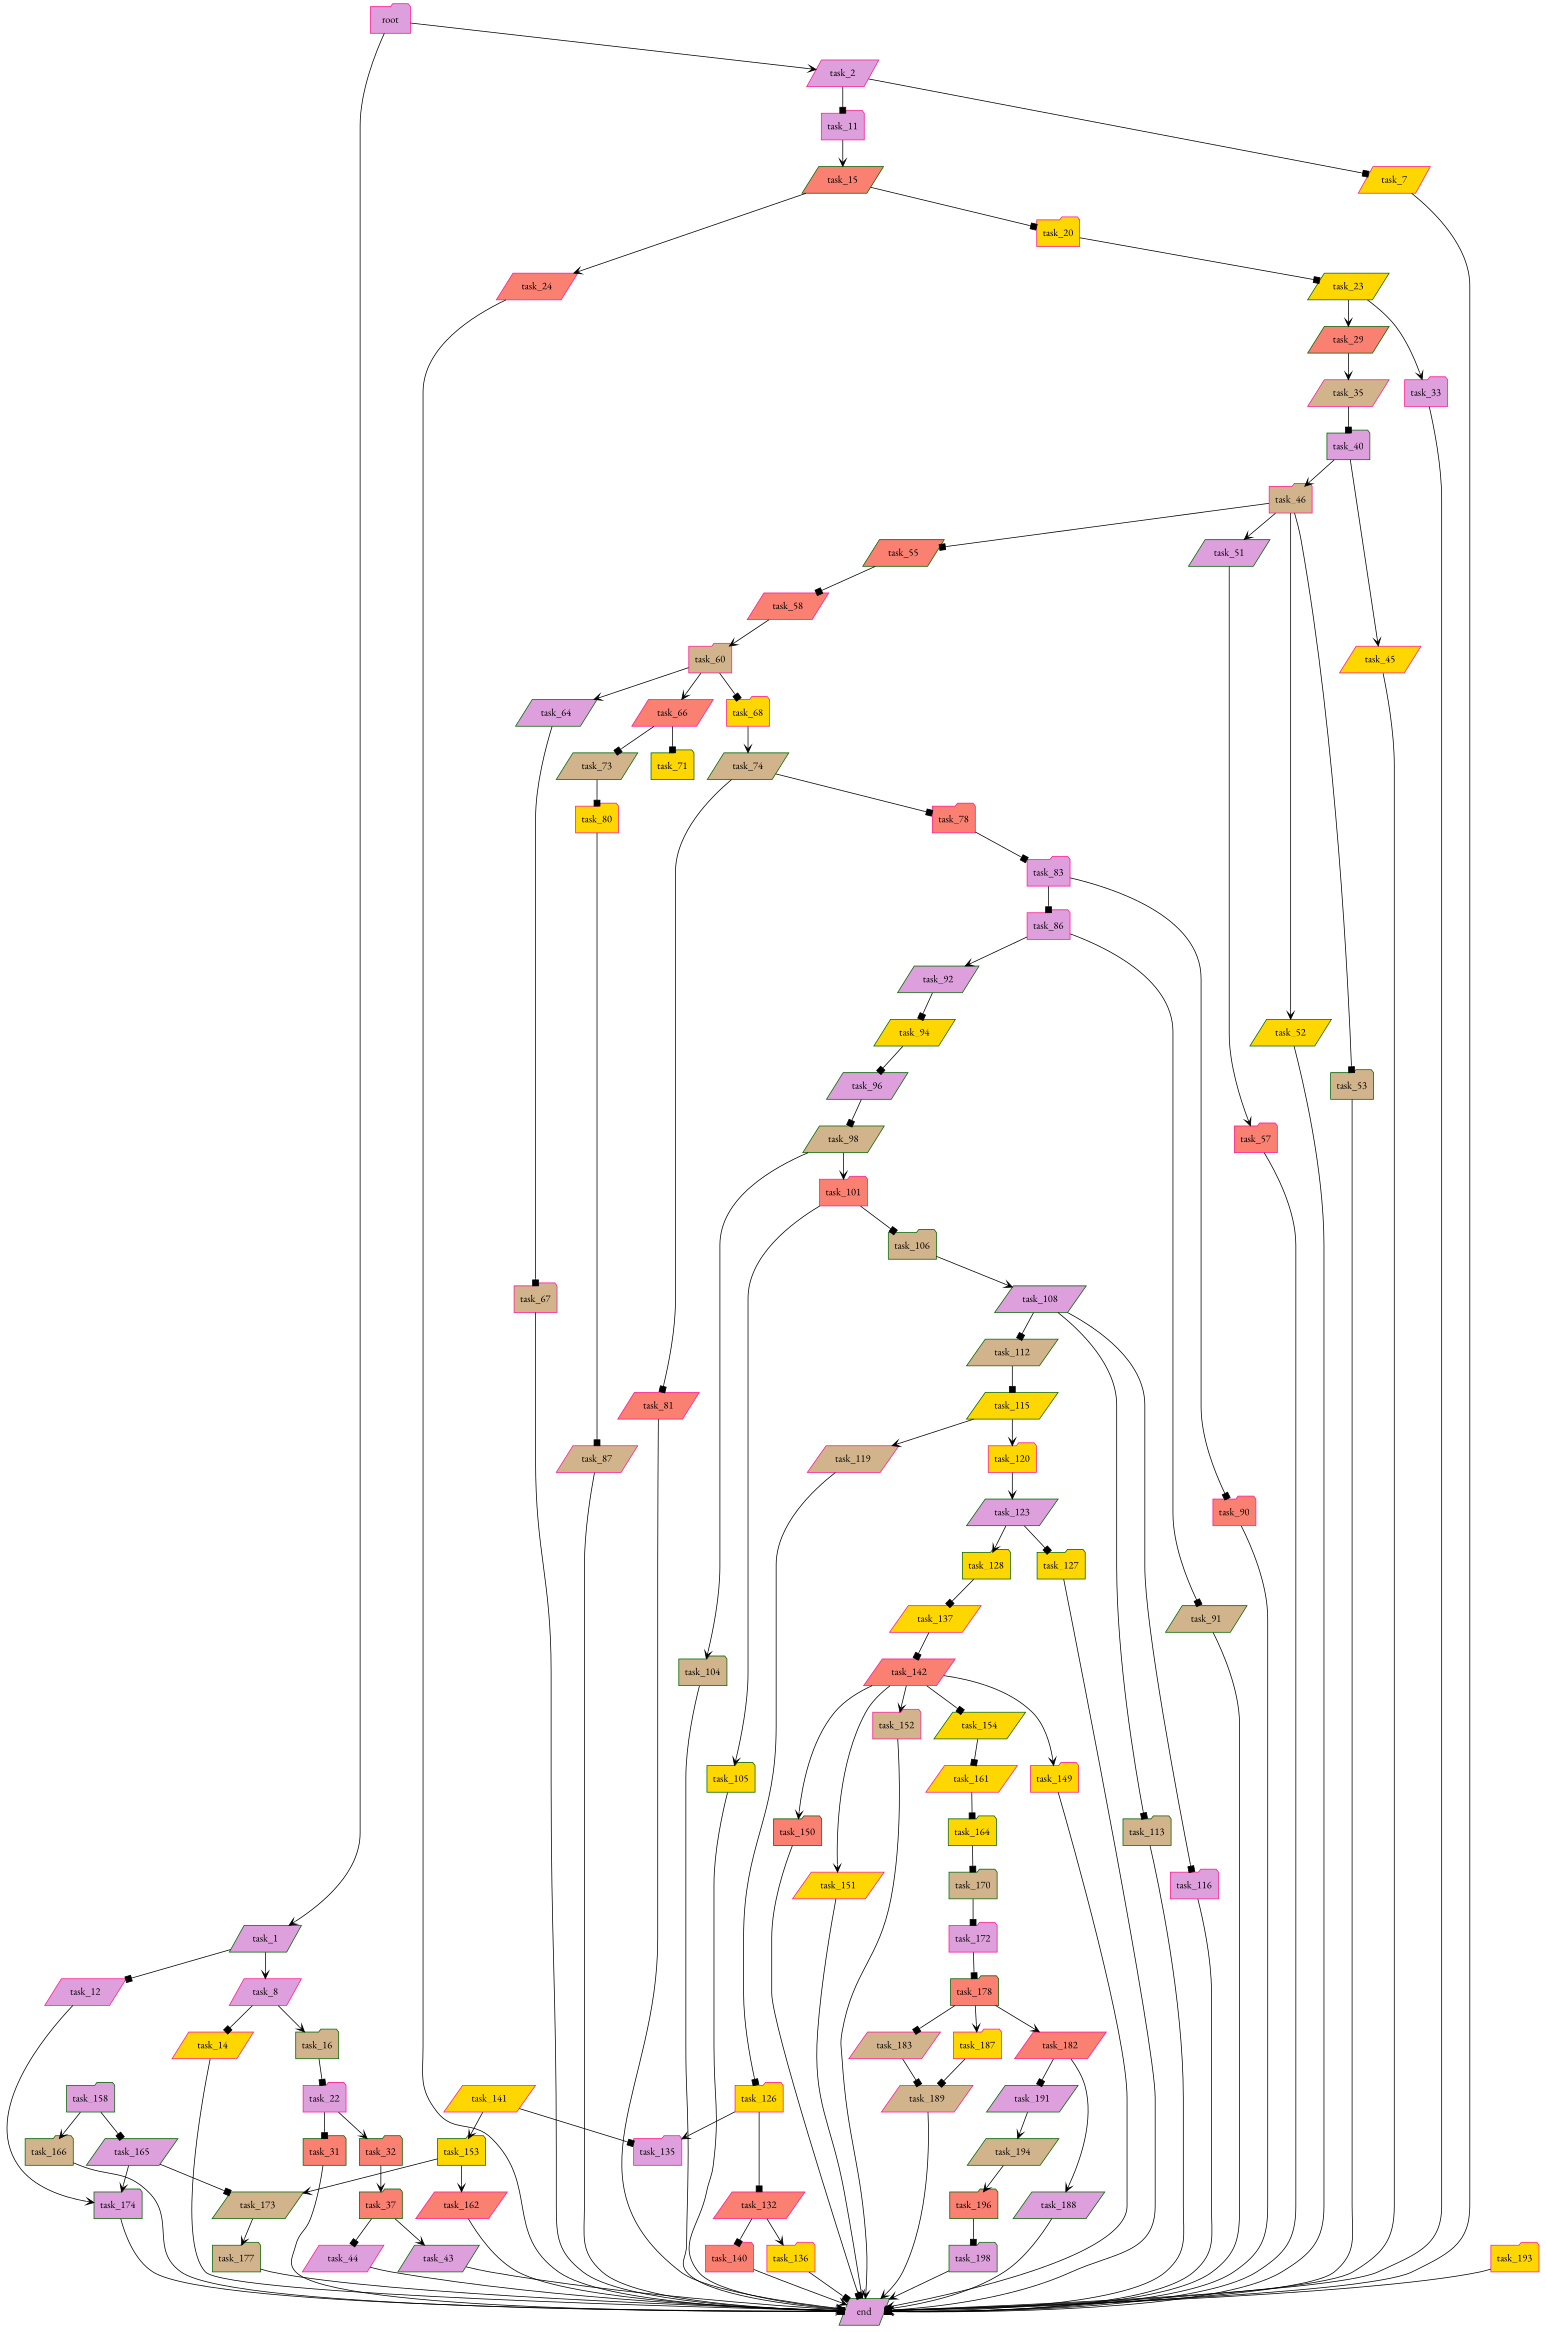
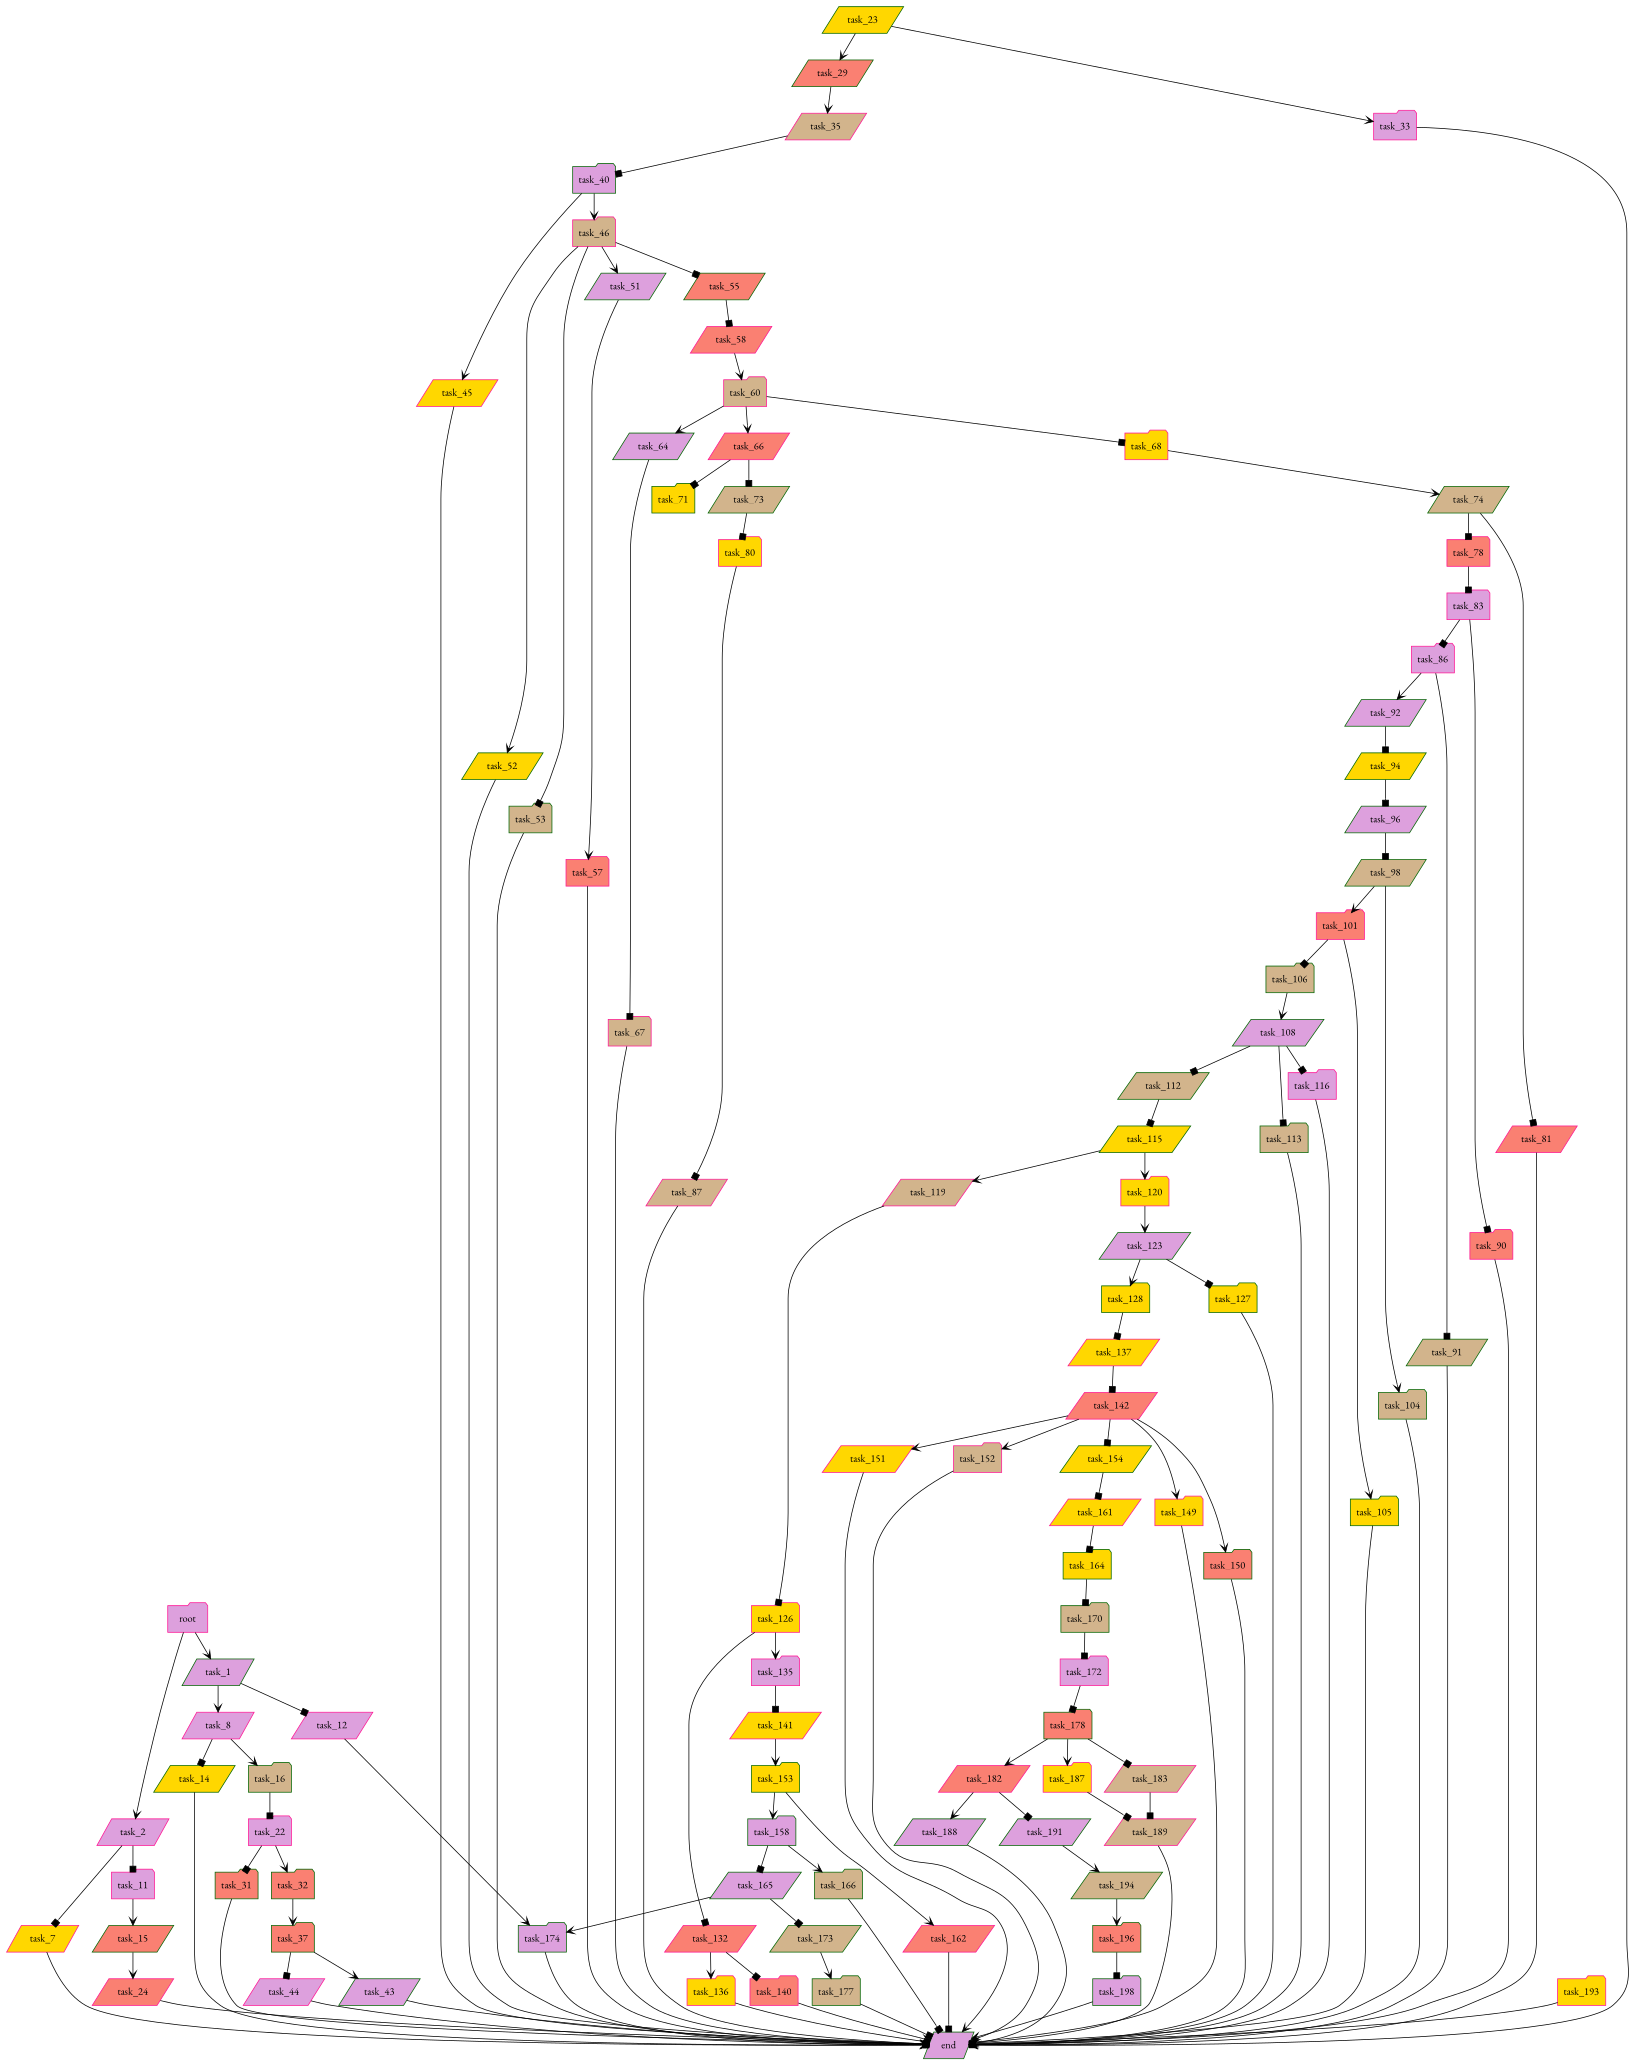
(1058, 233) -> none
(213, 2045) -> (194, 1779)
(573, 2125) -> (776, 1695)
(374, 2175) -> (774, 1802)
